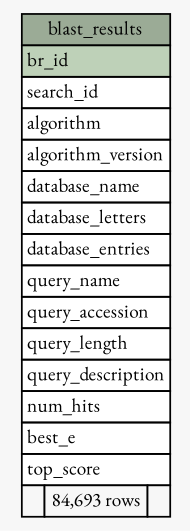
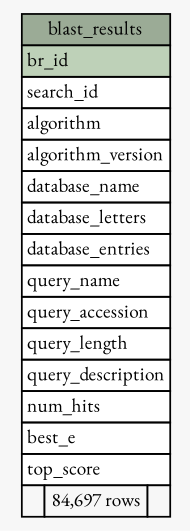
(97, 500) -> (97, 500)
